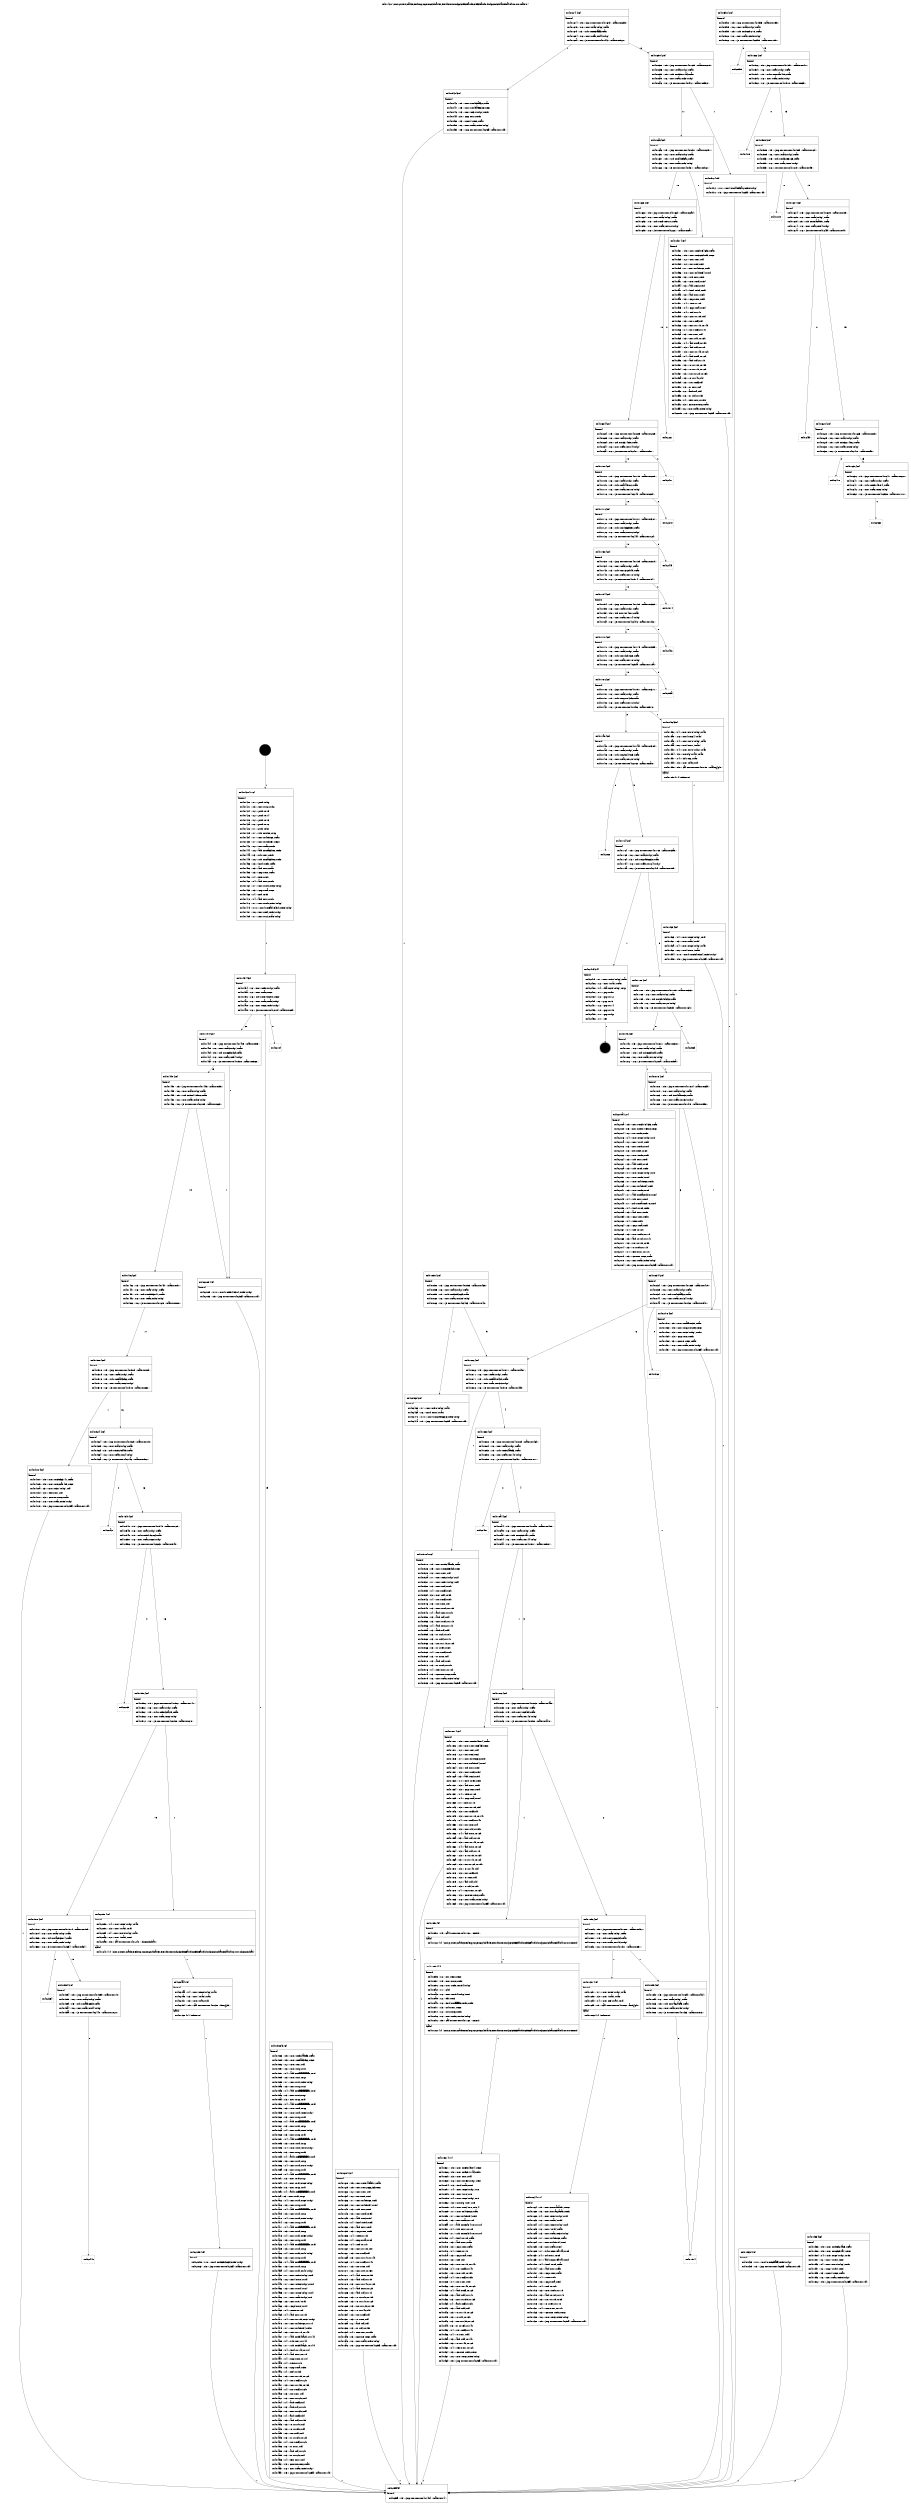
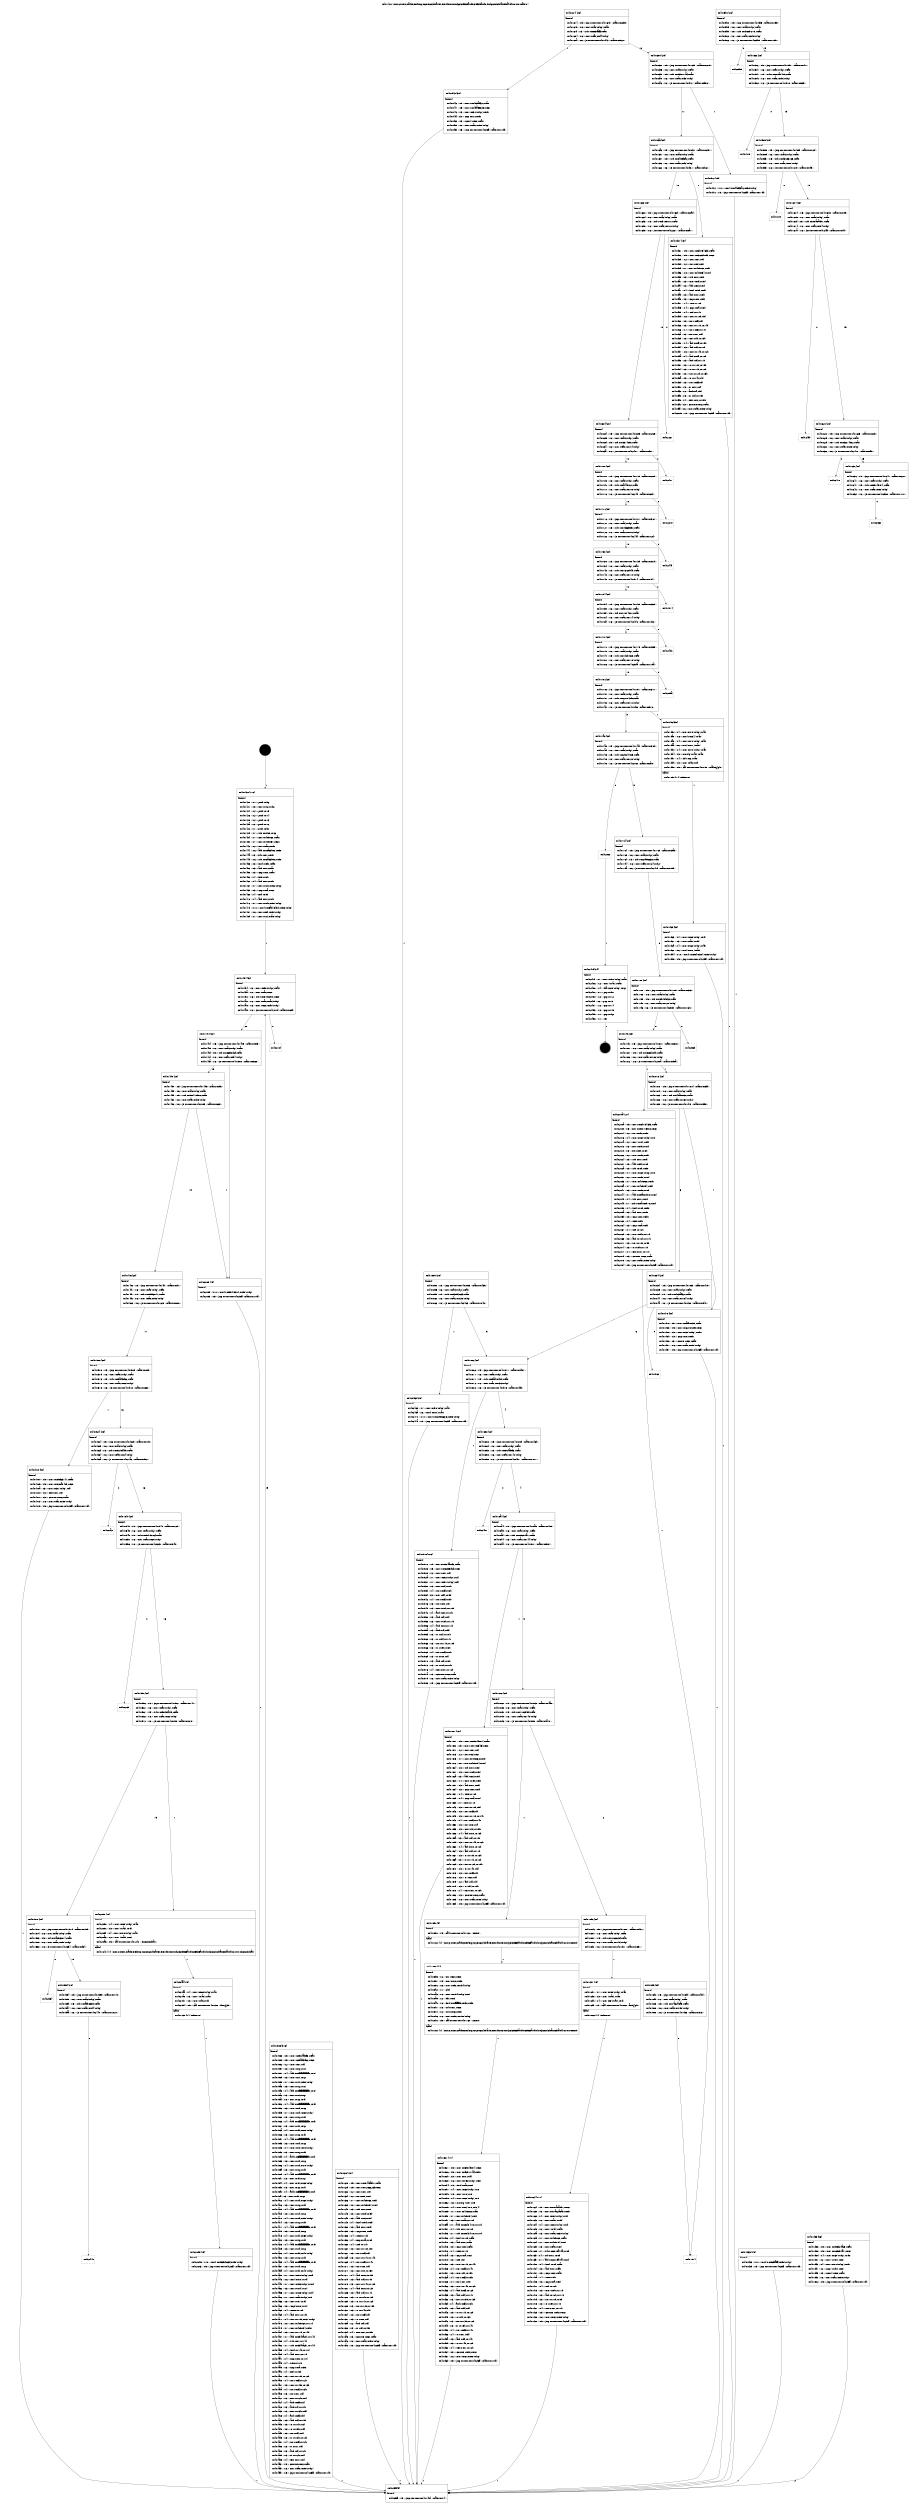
(627, 918) -> (605, 911)
none -> (408, 1952)
(644, 1965) -> none
none -> (532, 2431)
